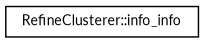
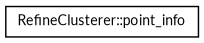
(102, 22) -> (102, 22)
